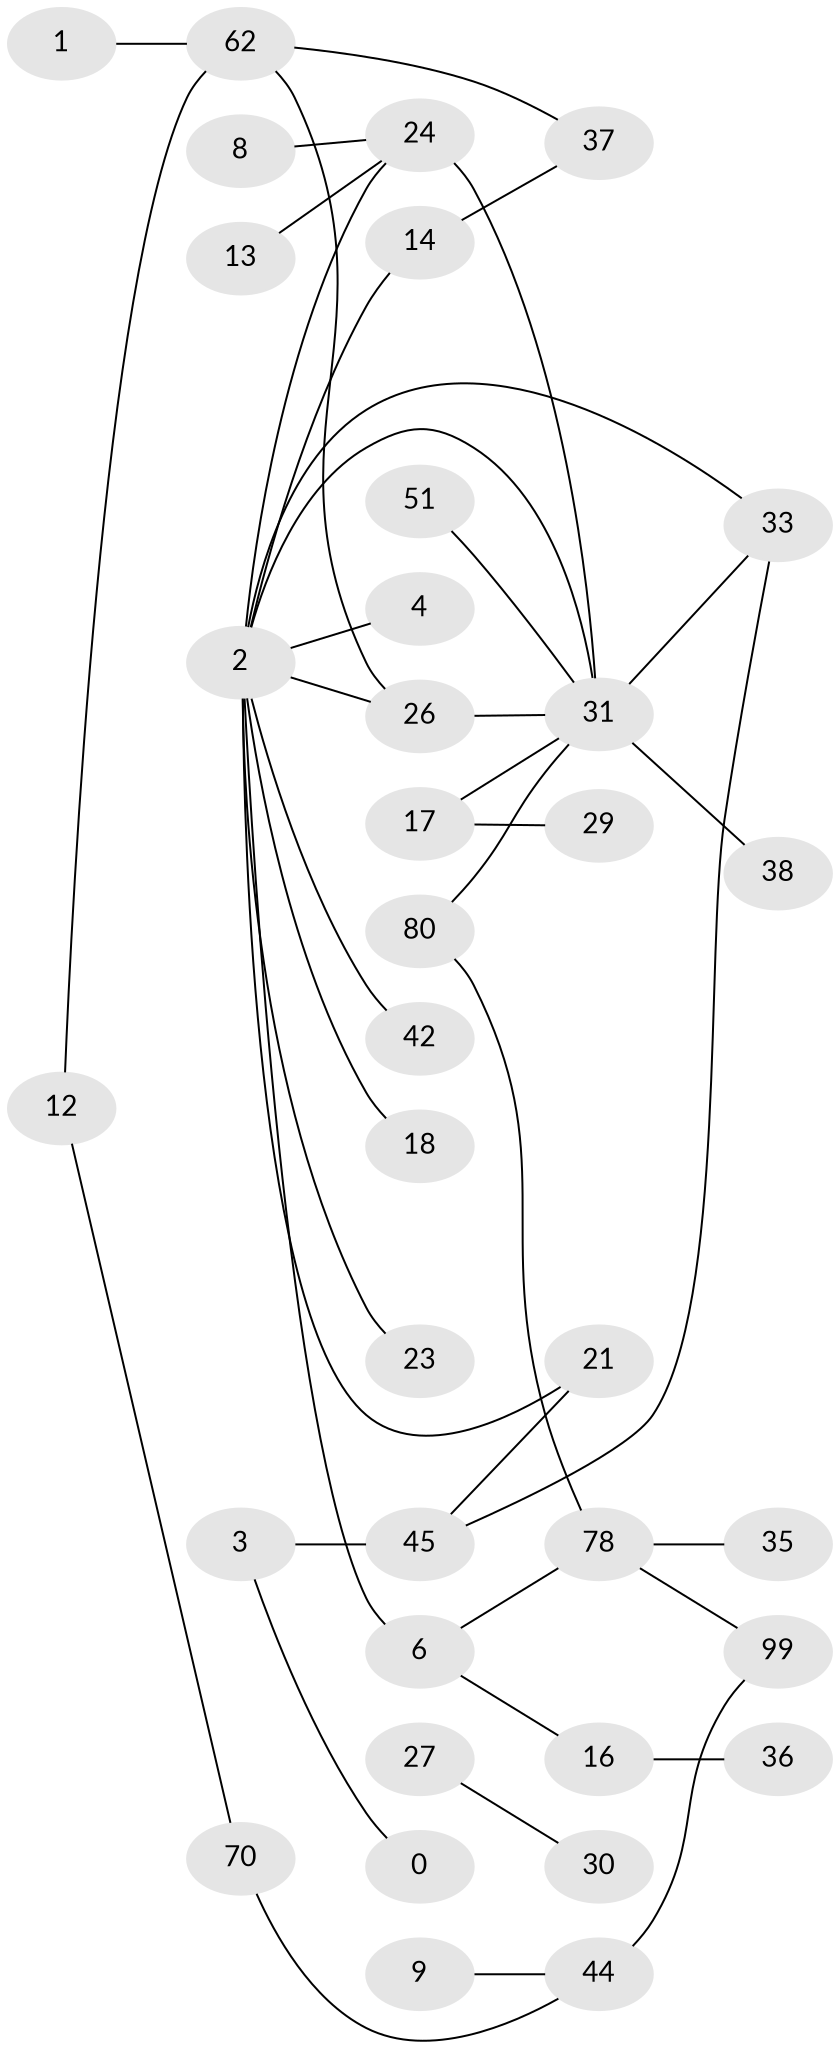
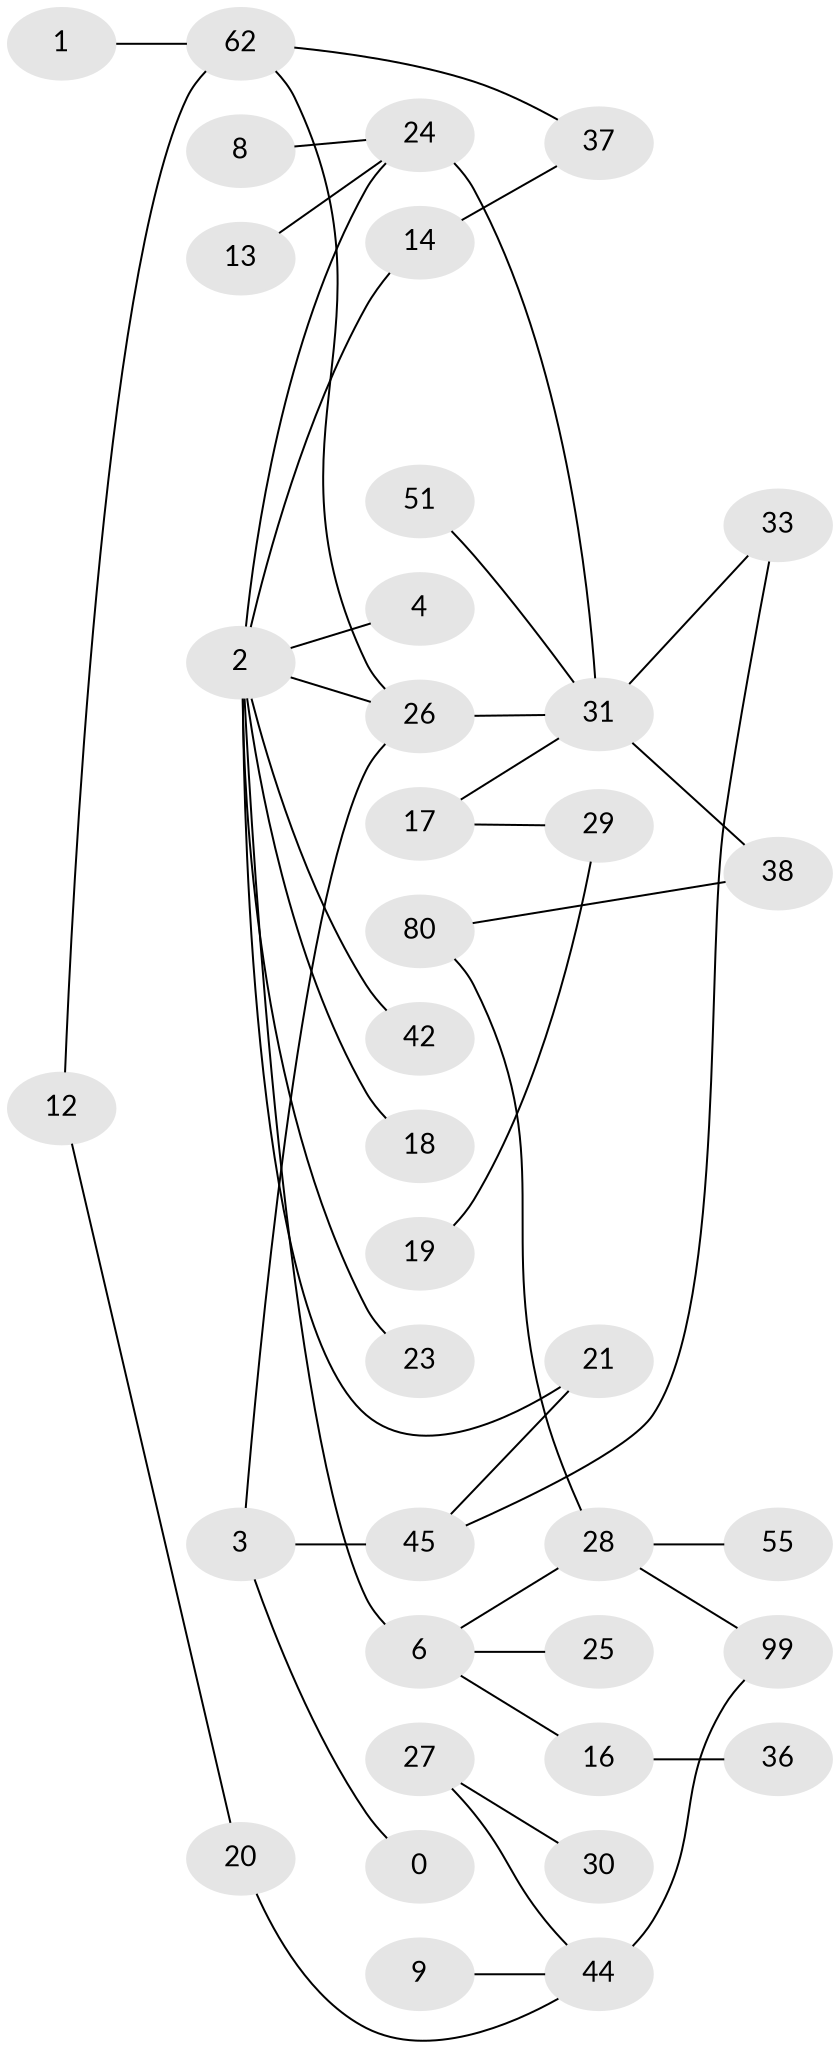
(439, 387) -> none
(444, 433) -> none
(518, 811) -> (599, 903)
none -> (297, 1061)
none -> (420, 1254)
(599, 1544) -> (599, 1544)
(778, 1544) -> (778, 1544)
none -> (599, 1652)
(241, 1859) -> (241, 1859)
none -> (510, 1867)
